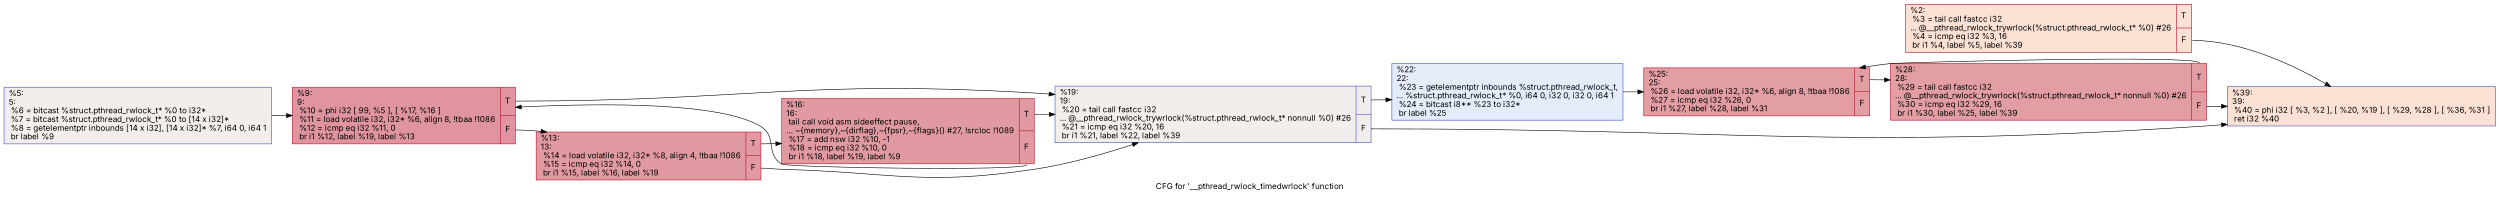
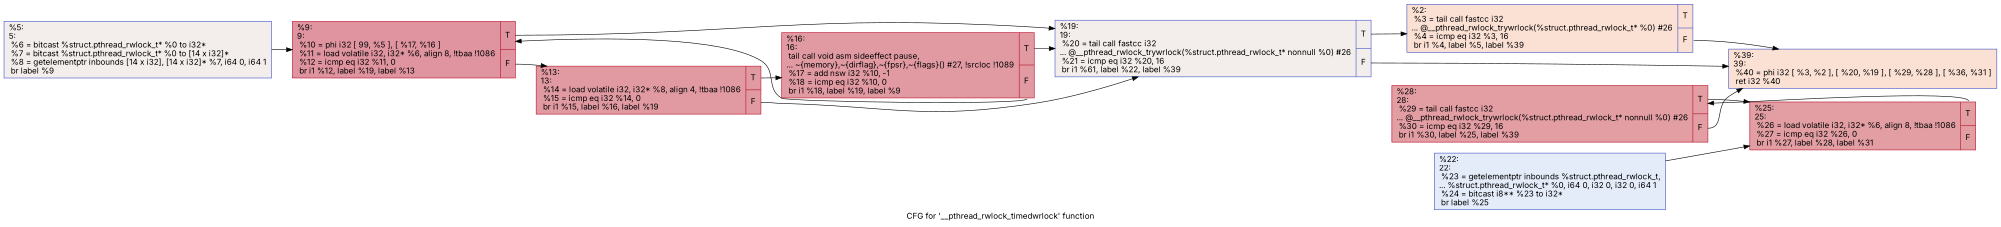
(2049, 28) -> (1550, 28)
(1378, 100) -> (1386, 34)
(1120, 136) -> (1121, 70)
